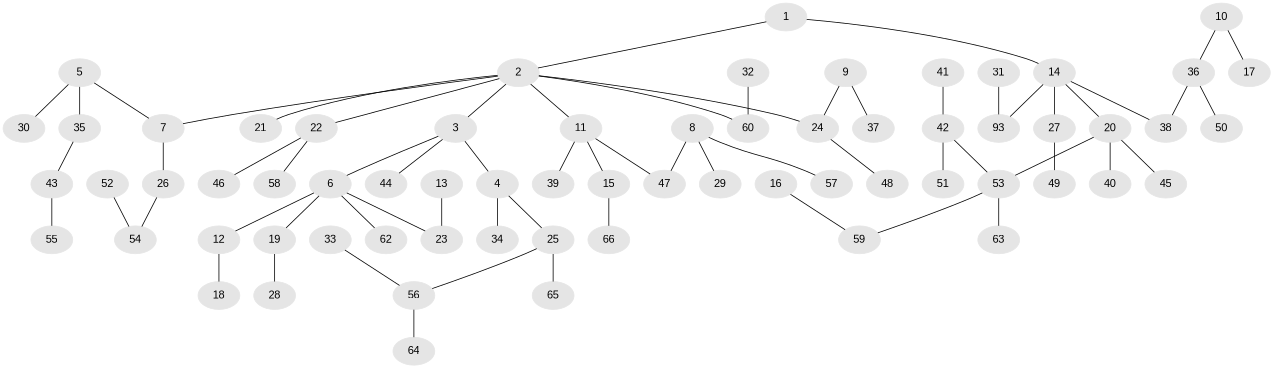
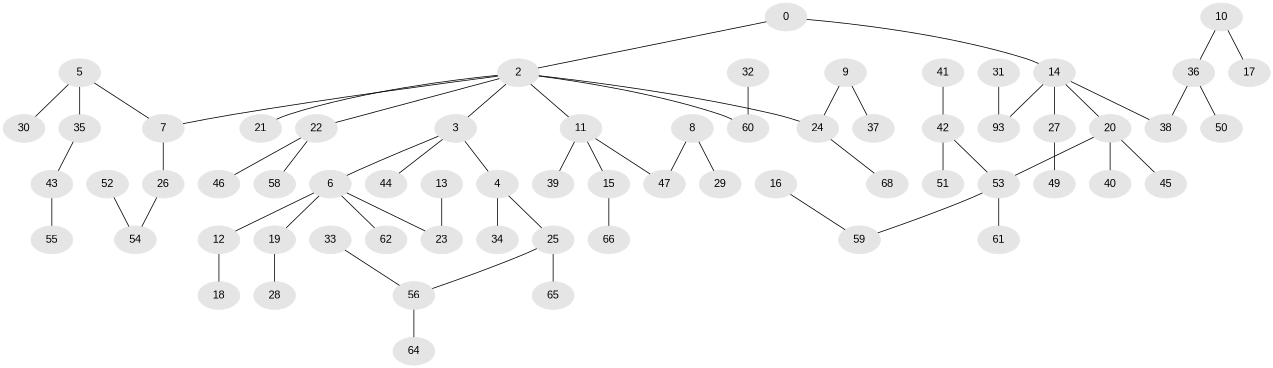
(786, 17) -> (786, 17)
(832, 184) -> none
(887, 184) -> (887, 184)
(999, 240) -> (999, 240)
